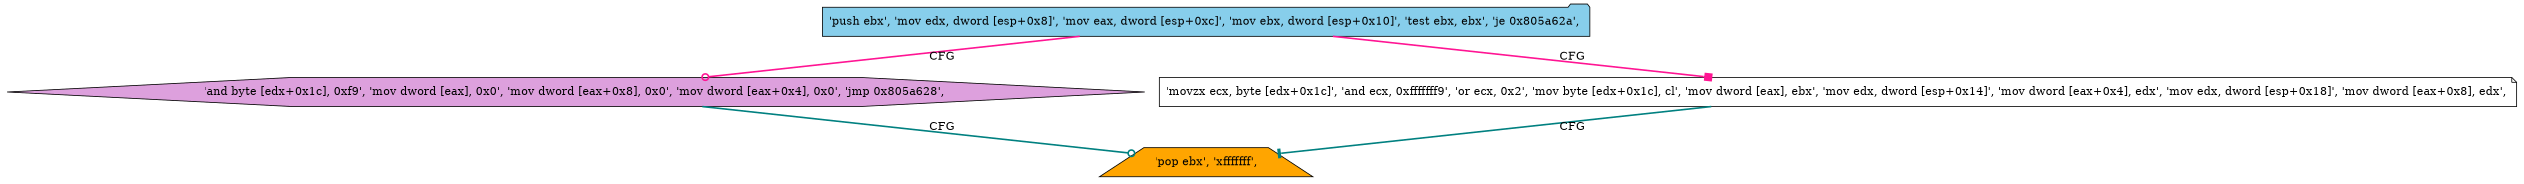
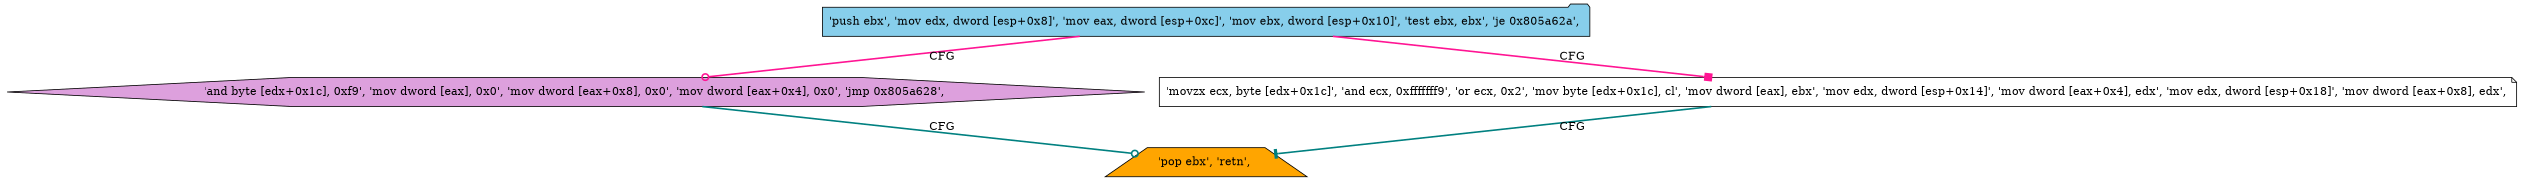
(1206, 162) -> (1206, 162)
